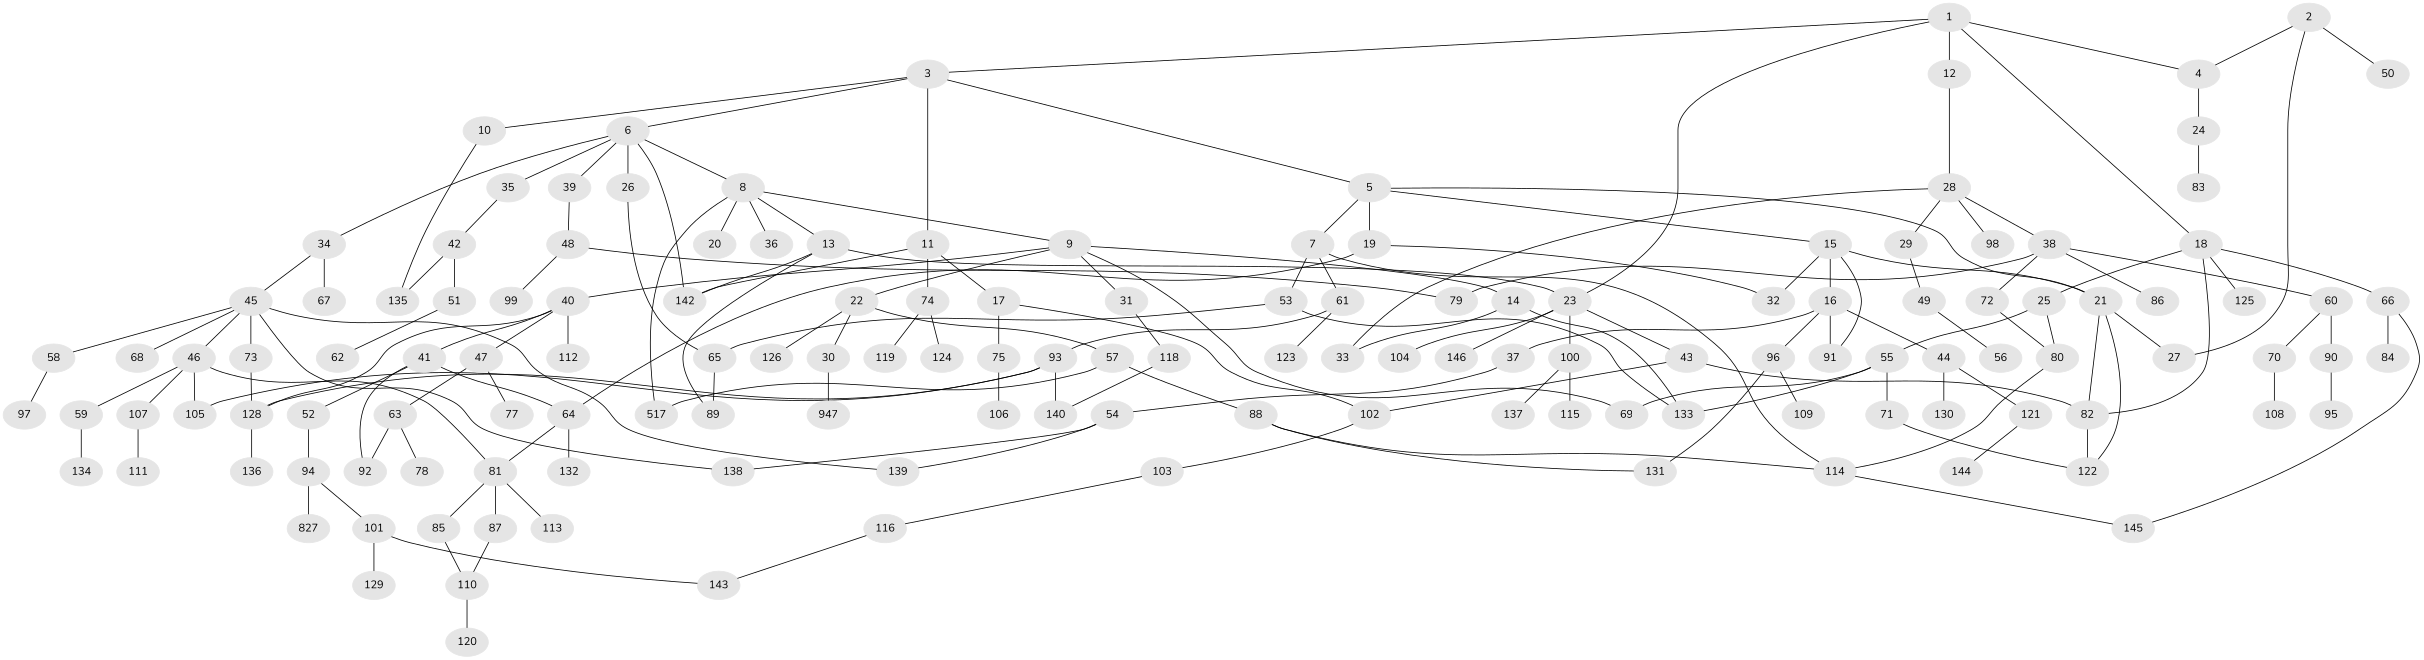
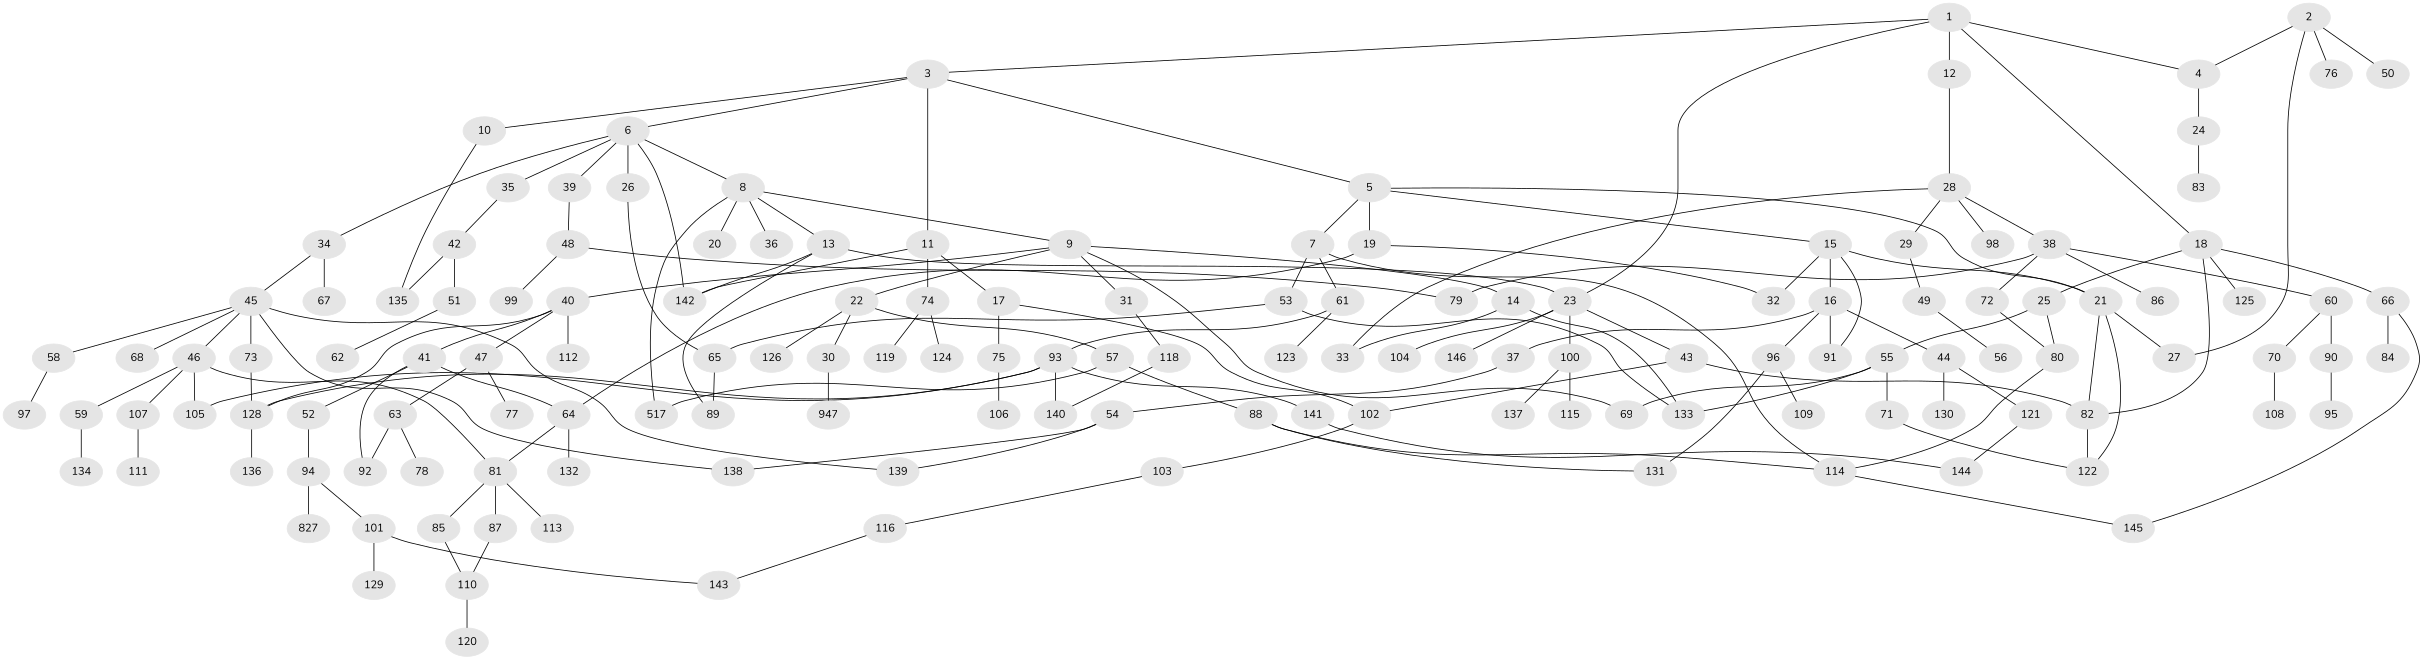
none -> (2331, 74)
none -> (1313, 415)
